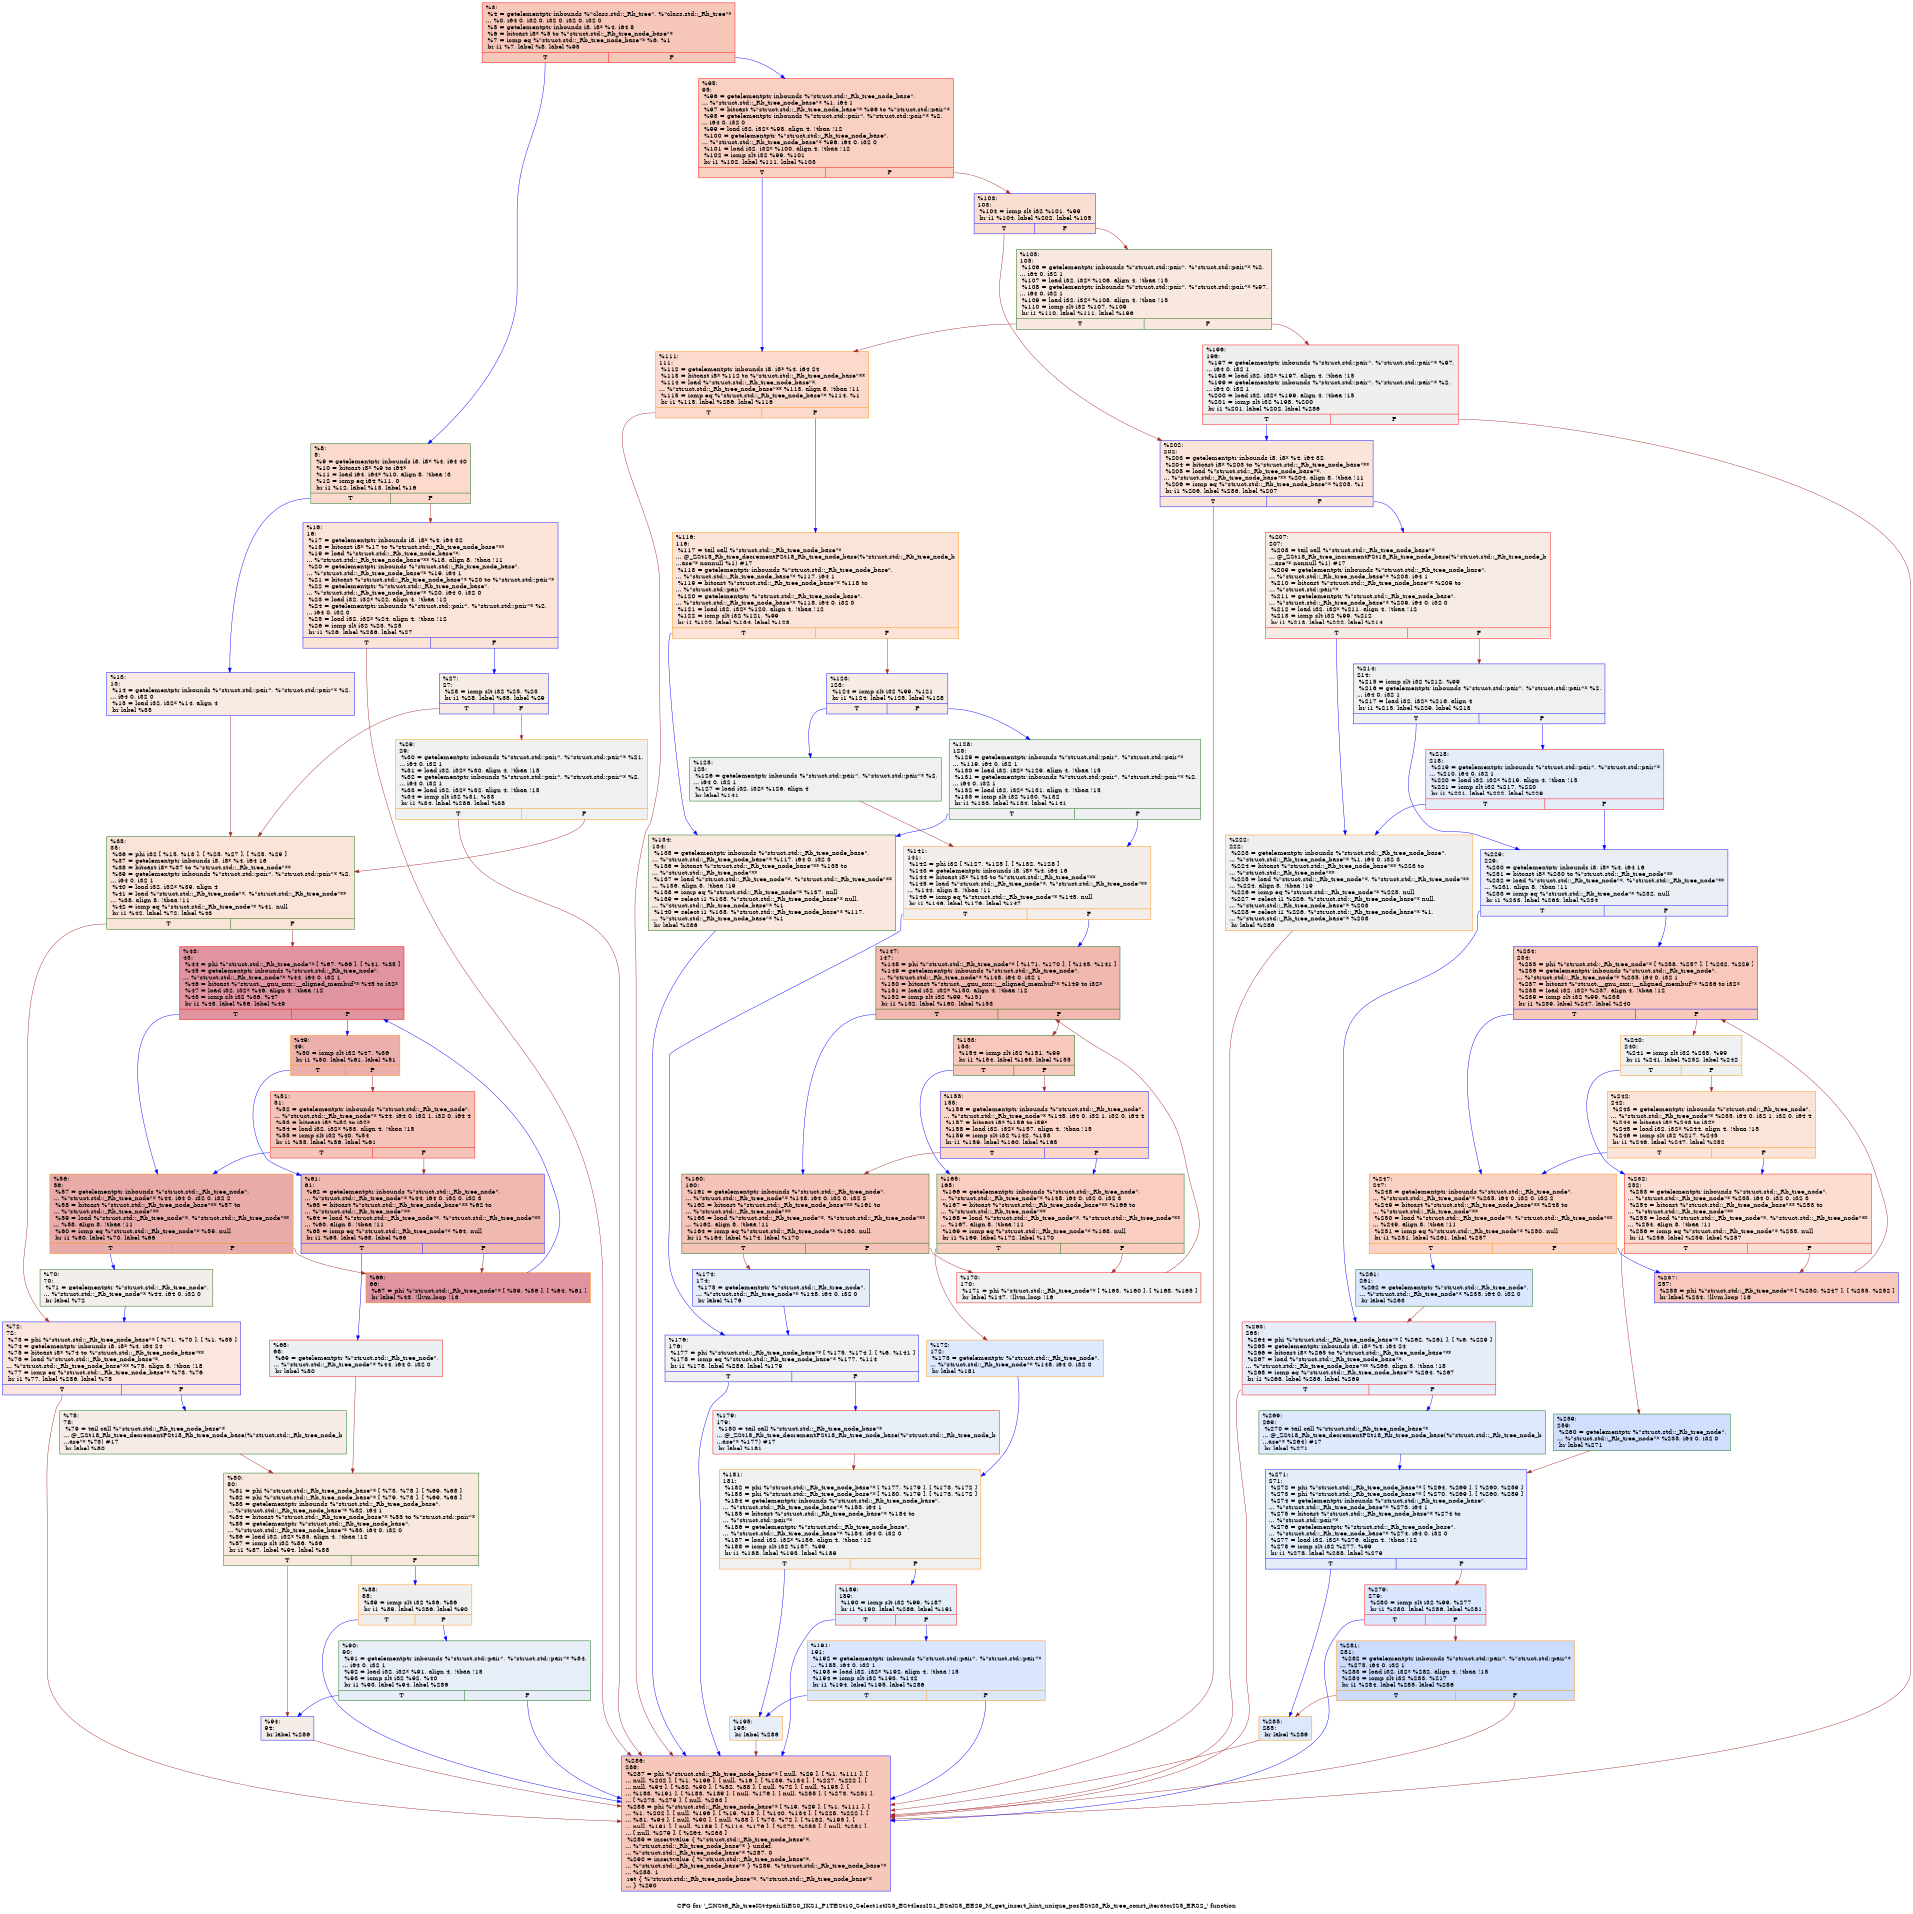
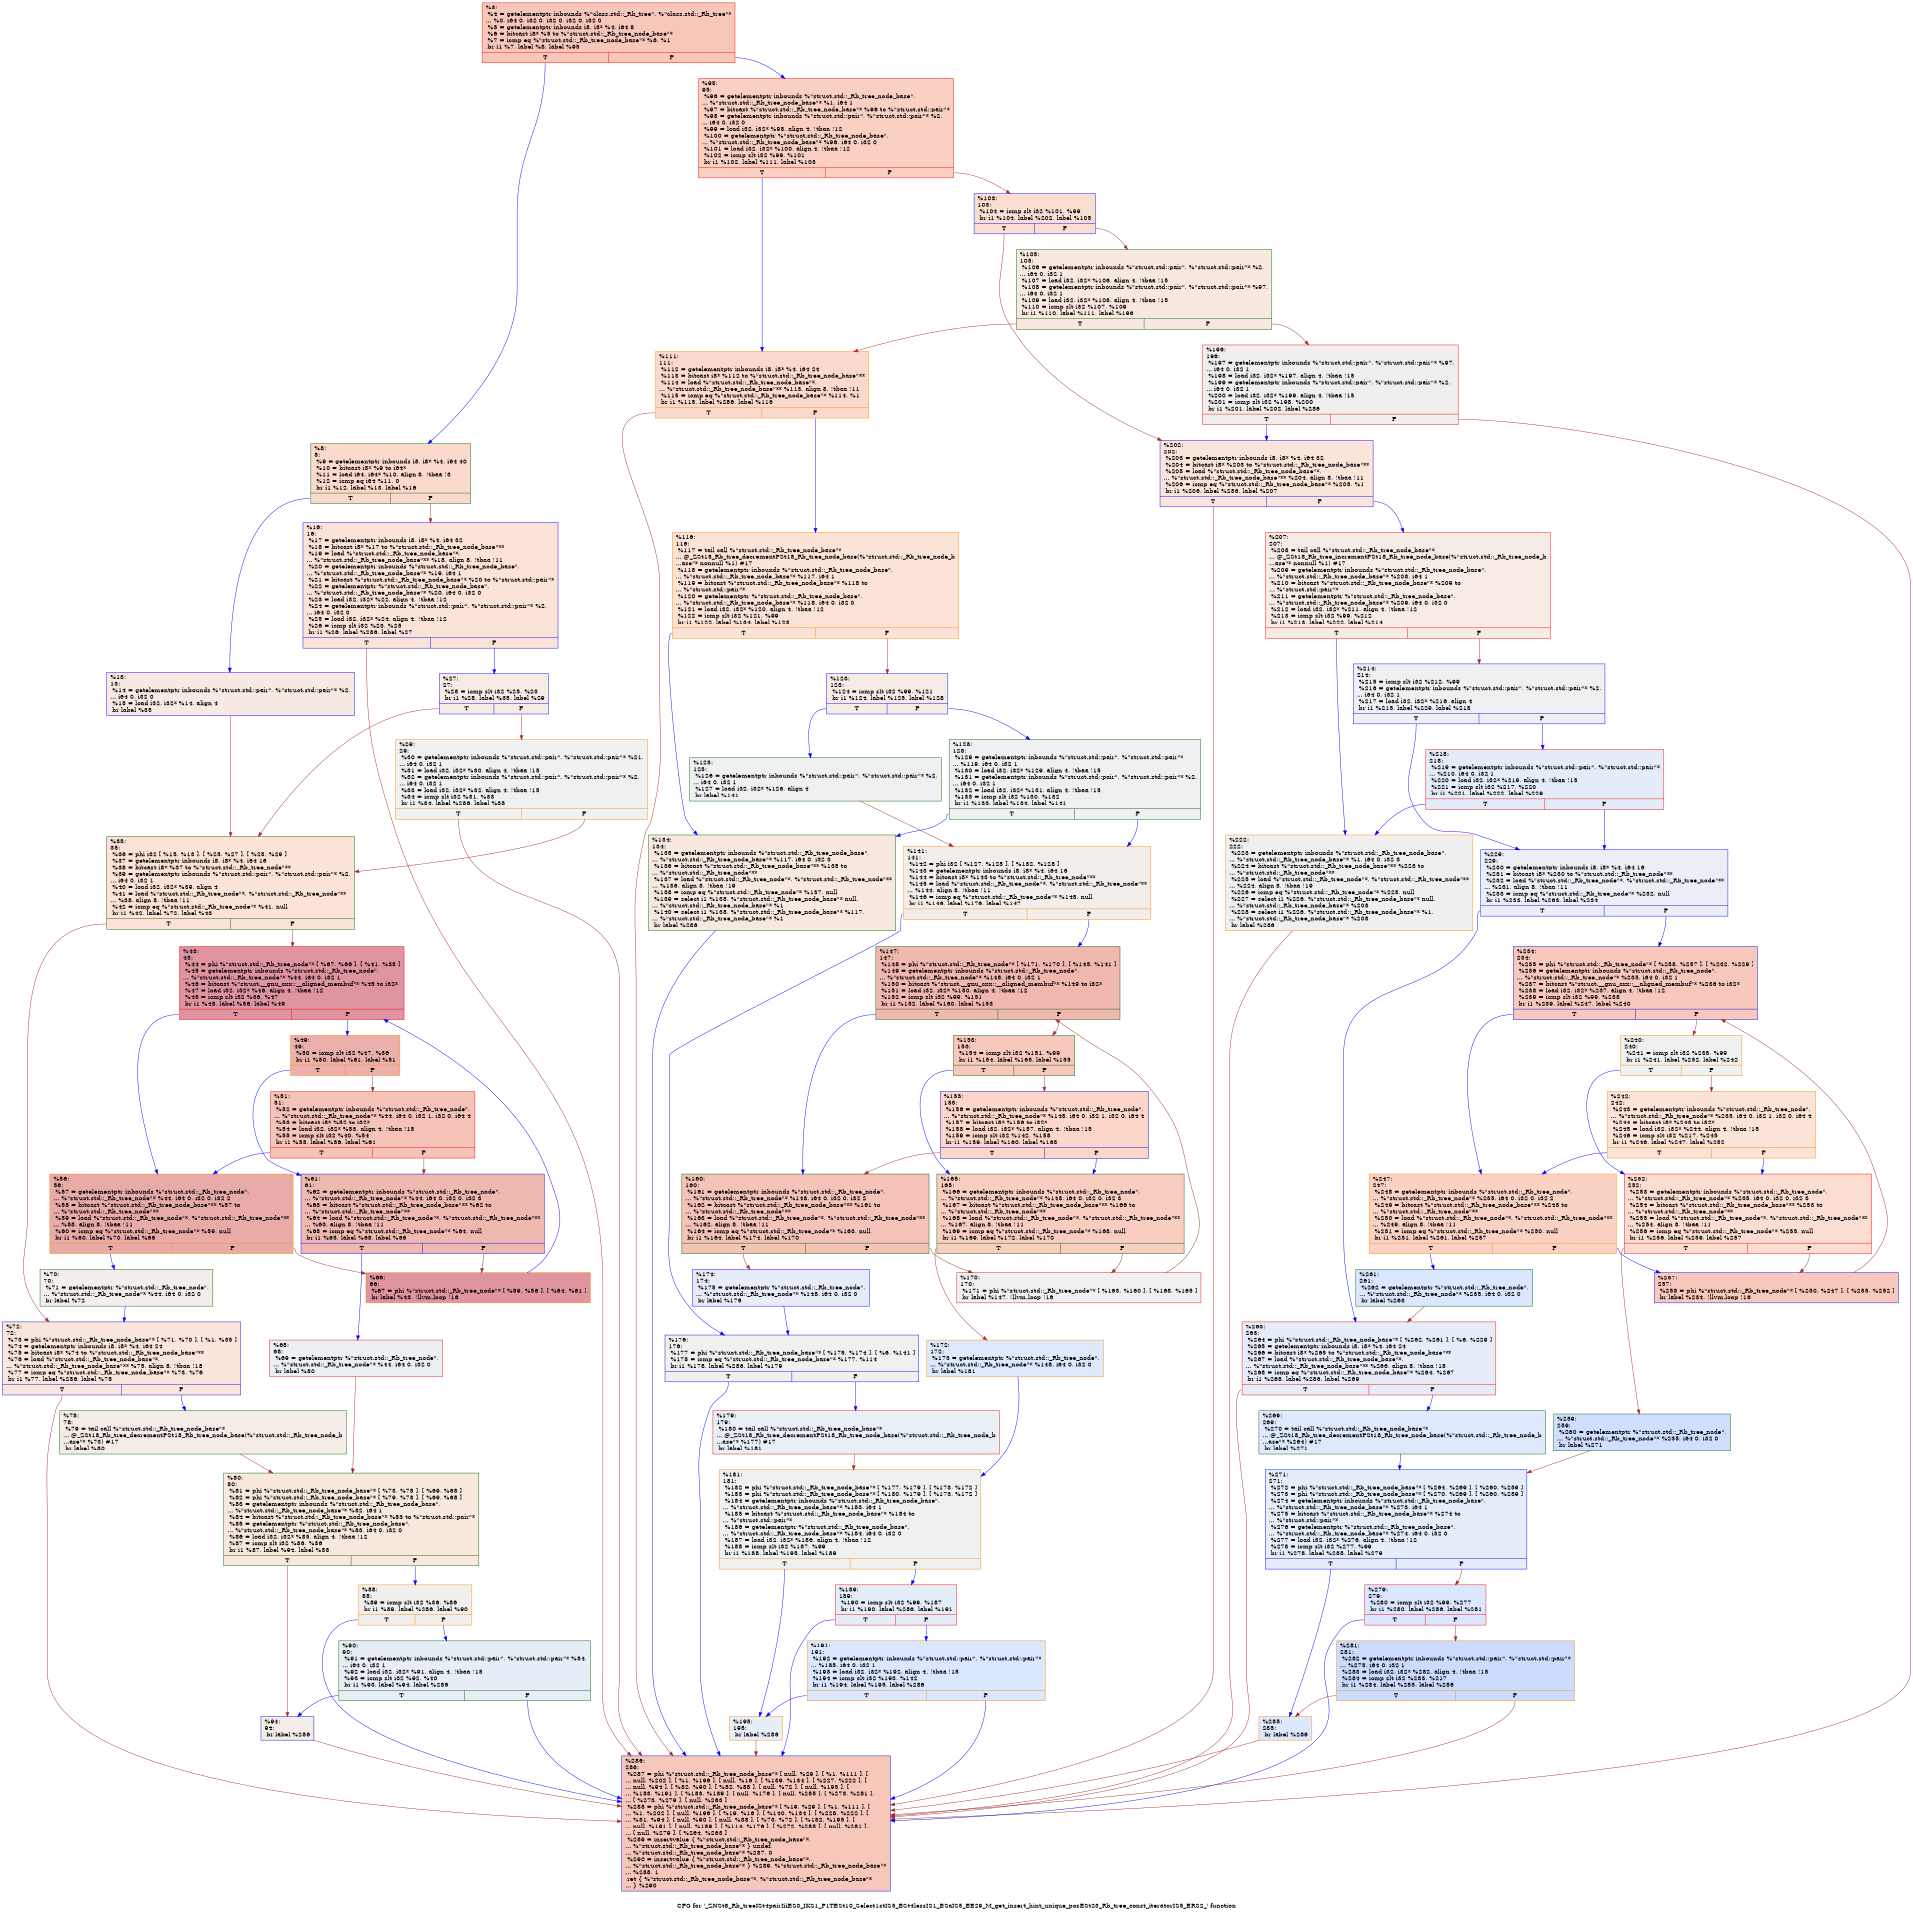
(996, 1123) -> (996, 1123)
